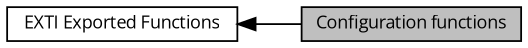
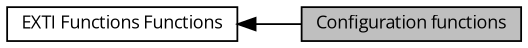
(122, 24) -> (122, 24)
